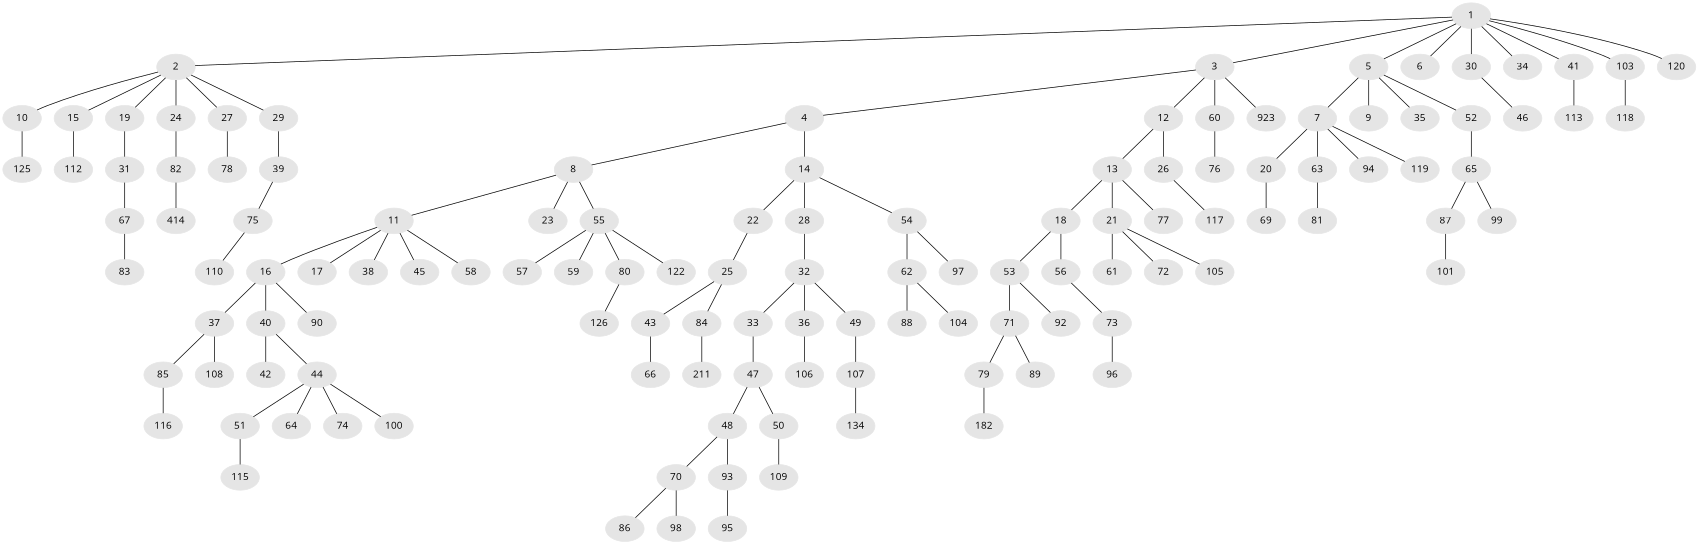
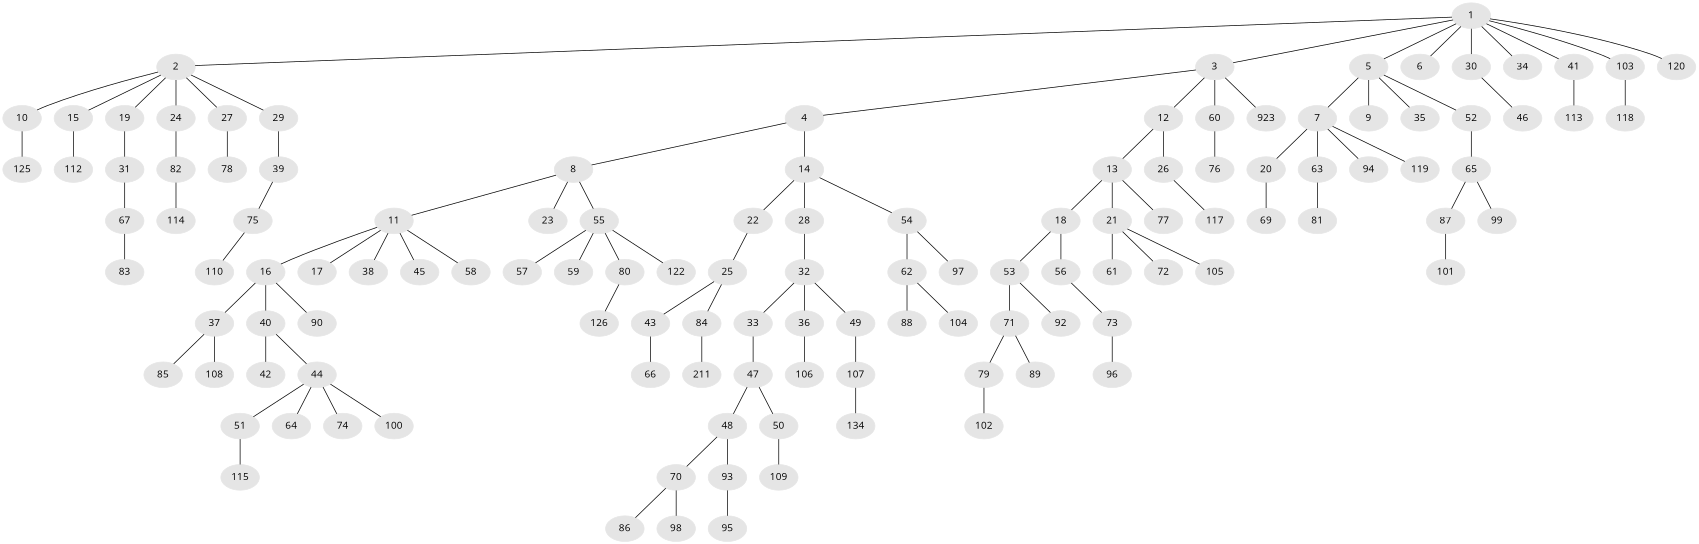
(176, 221) -> (176, 221)
(163, 426) -> none
(984, 426) -> (984, 426)
